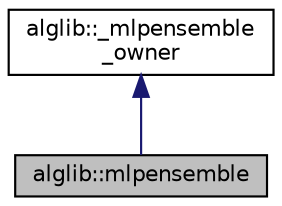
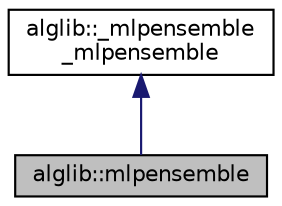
(141, 42) -> (141, 42)
